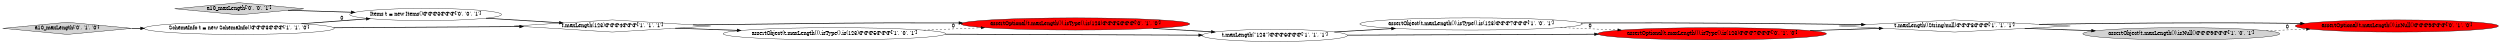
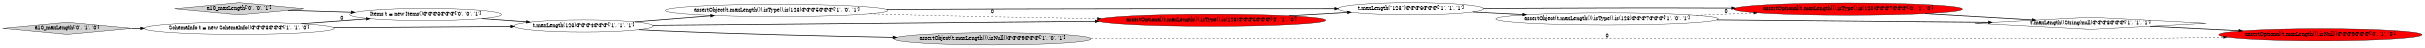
(612, 26) -> (584, 26)
(2058, 30) -> (766, 34)
